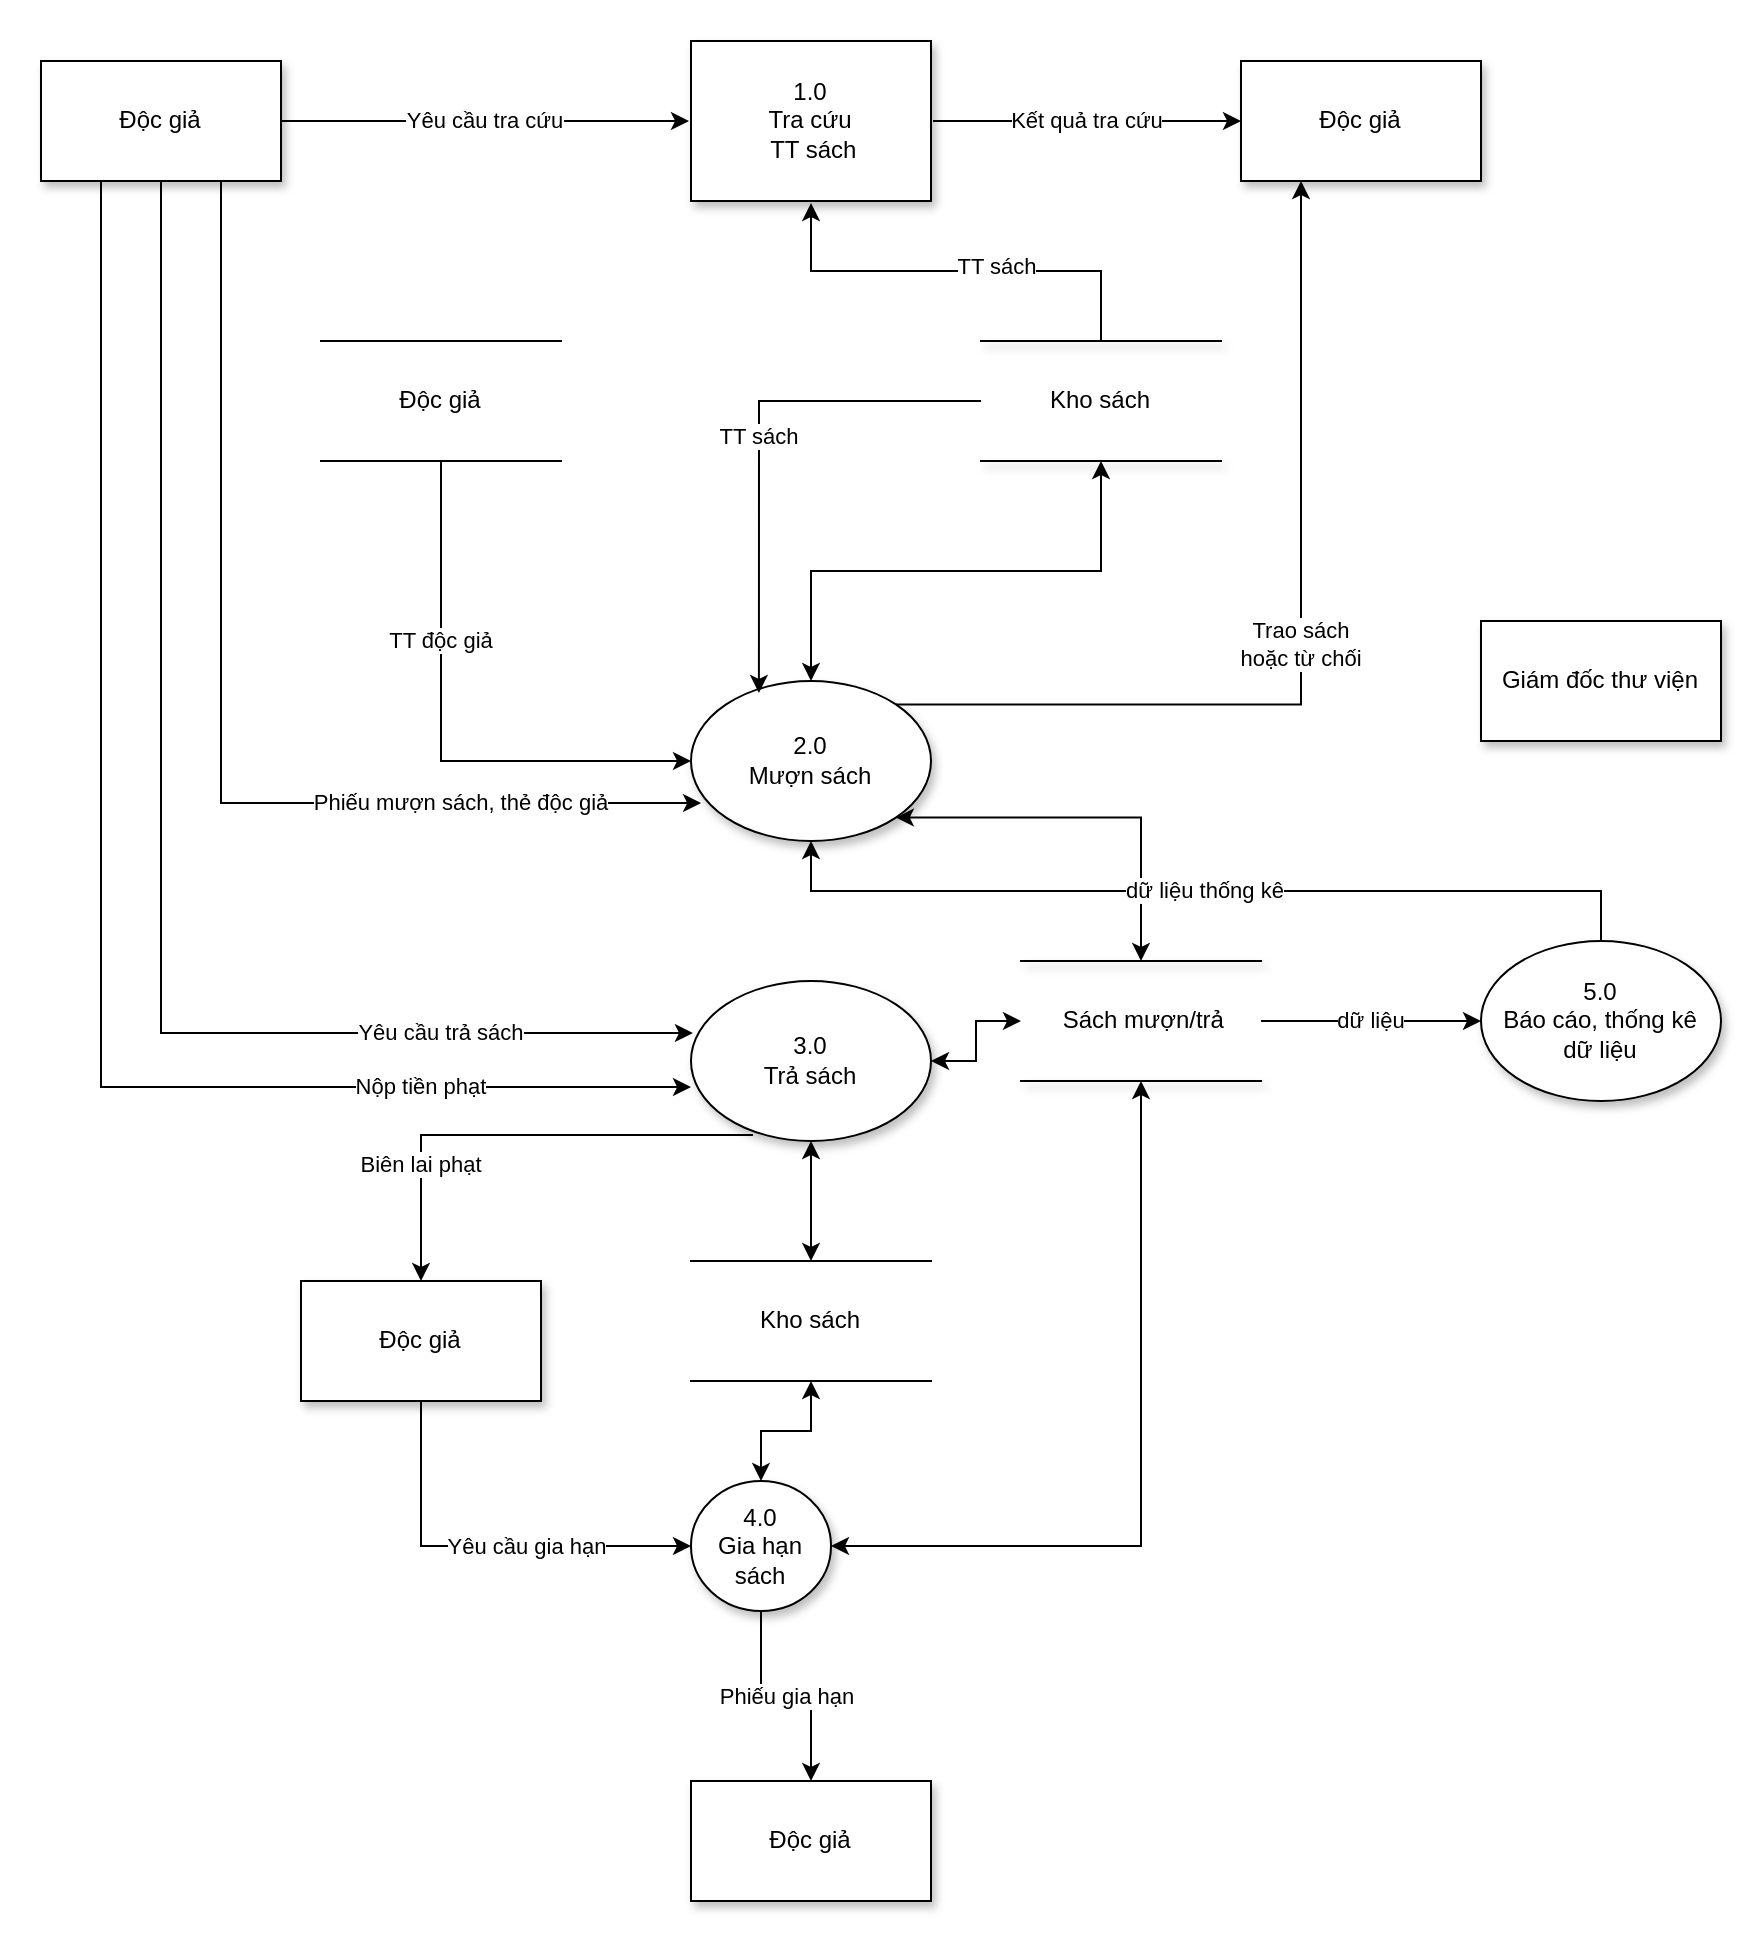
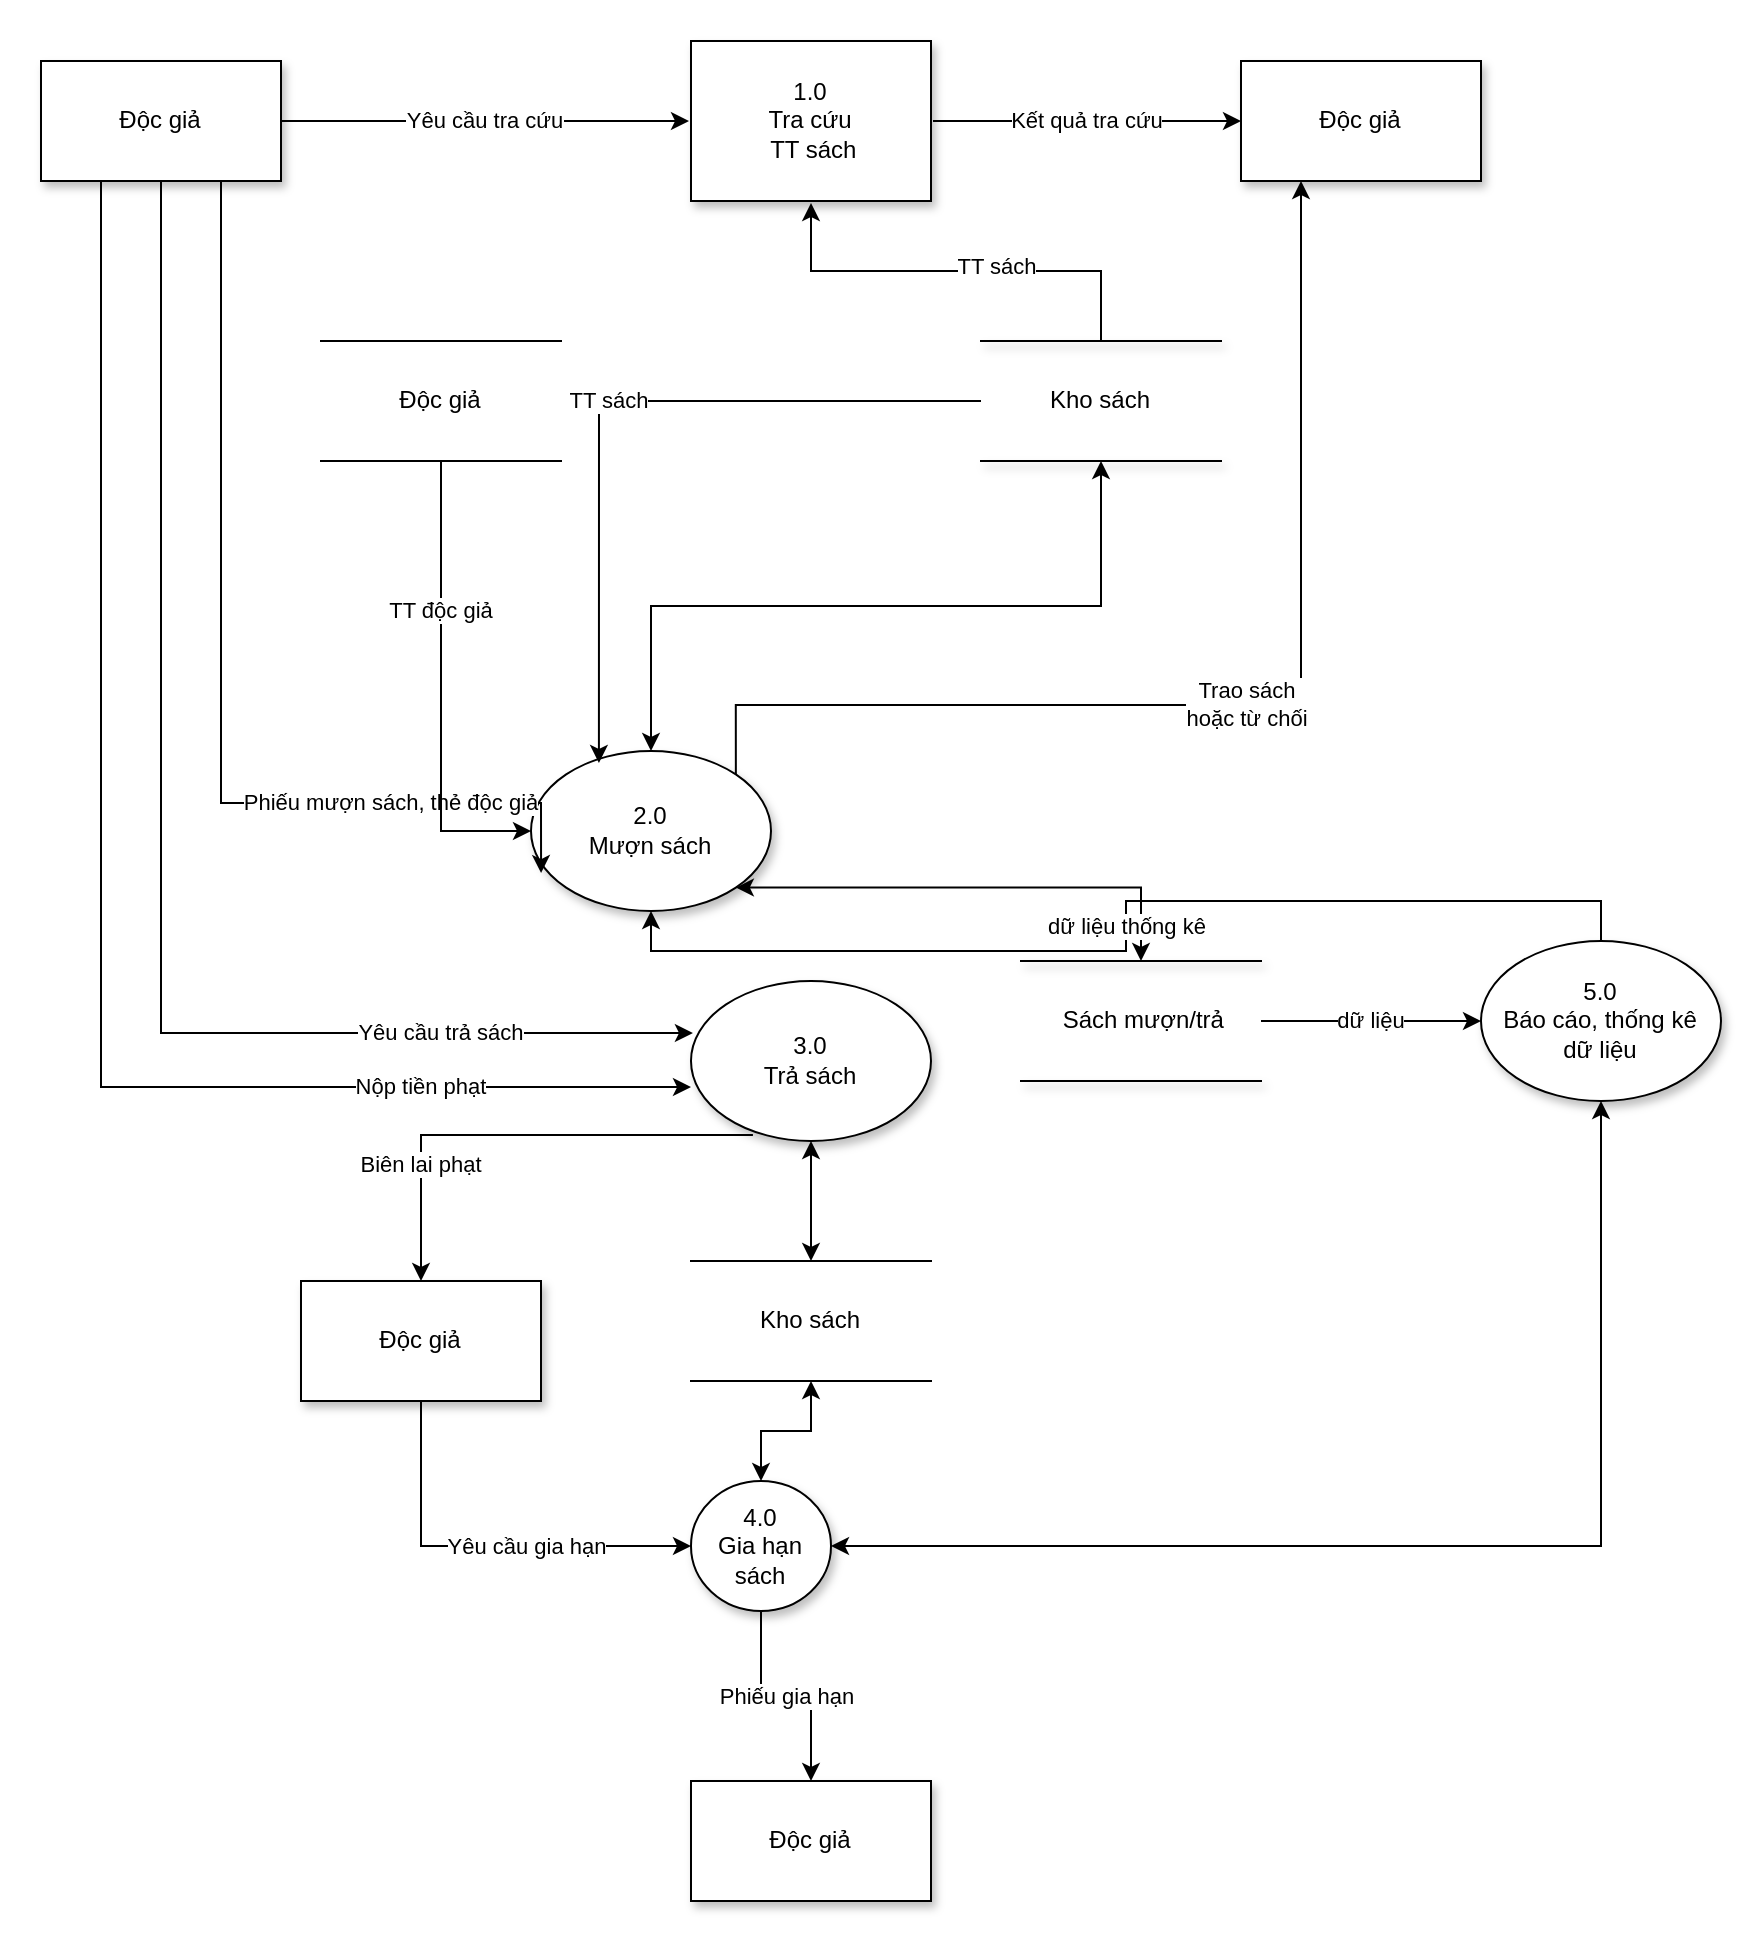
(1601, 681) -> none
(811, 761) -> (651, 831)
(976, 1041) -> none
(1141, 1322) -> (1585, 1546)
